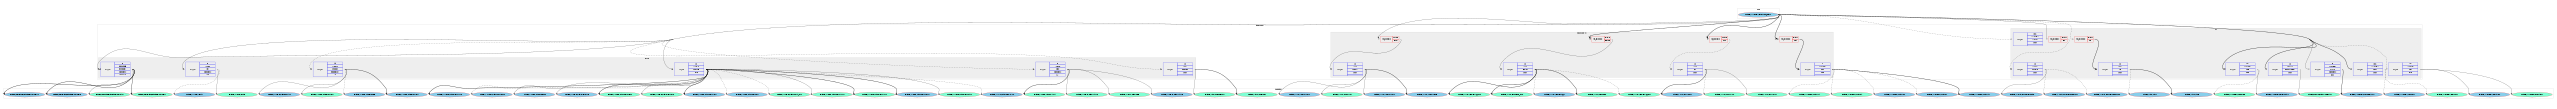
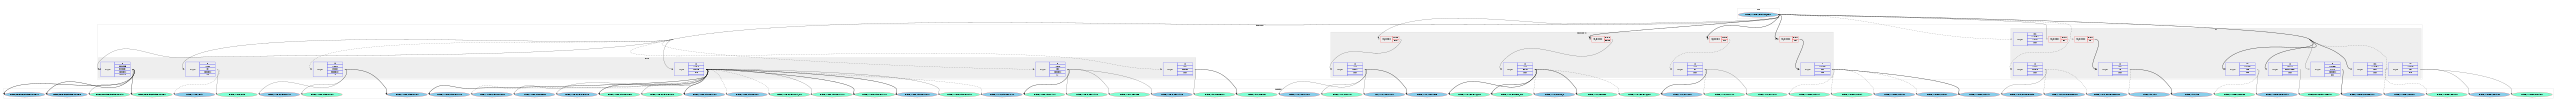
(365, 95) -> none
(1385, 95) -> (1385, 95)
(1555, 95) -> (1555, 95)
